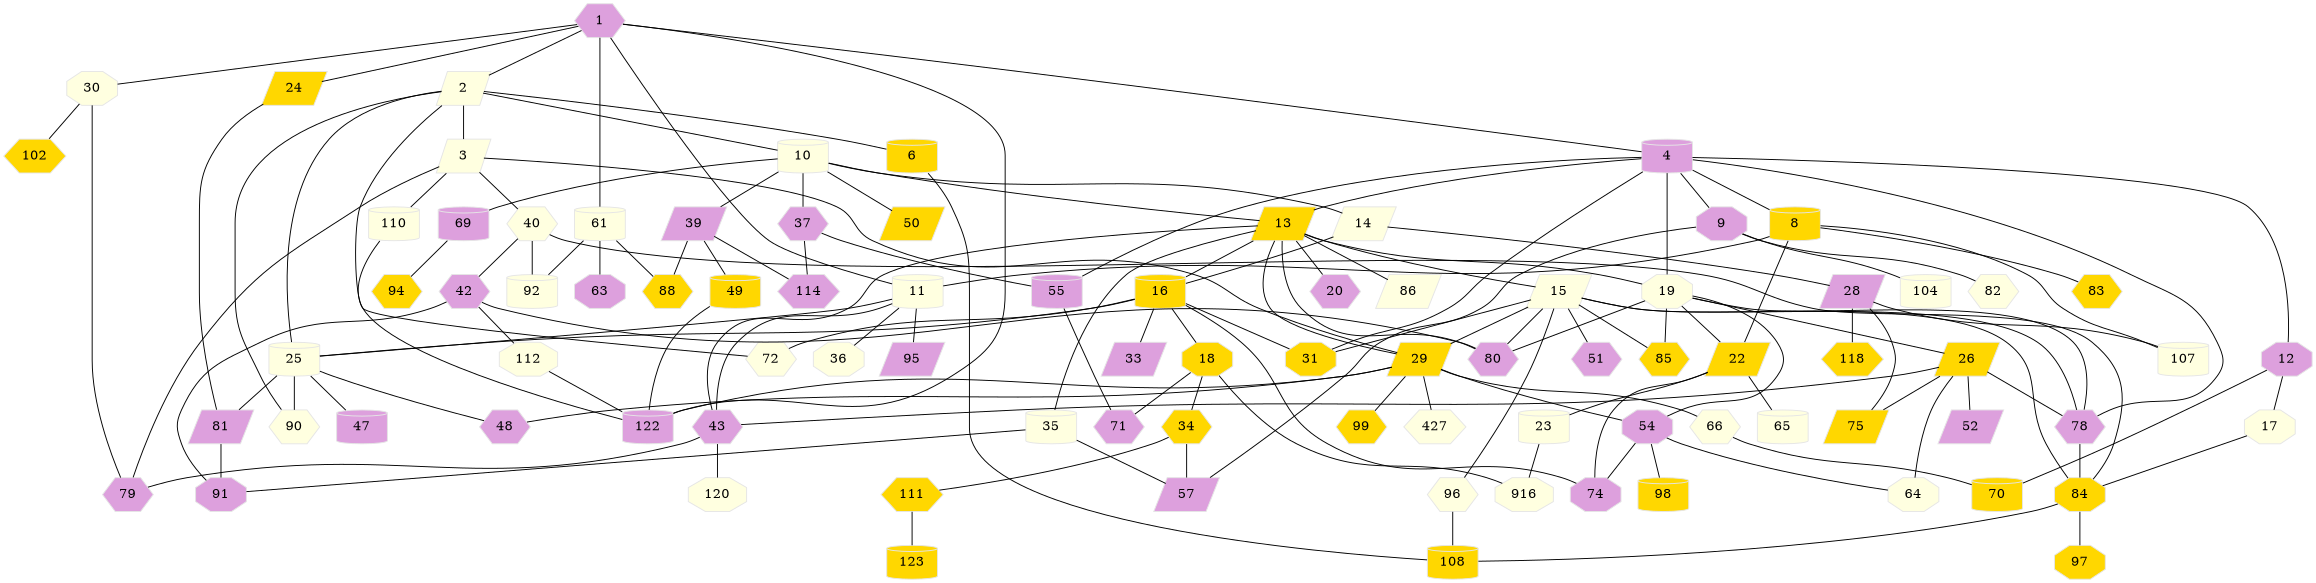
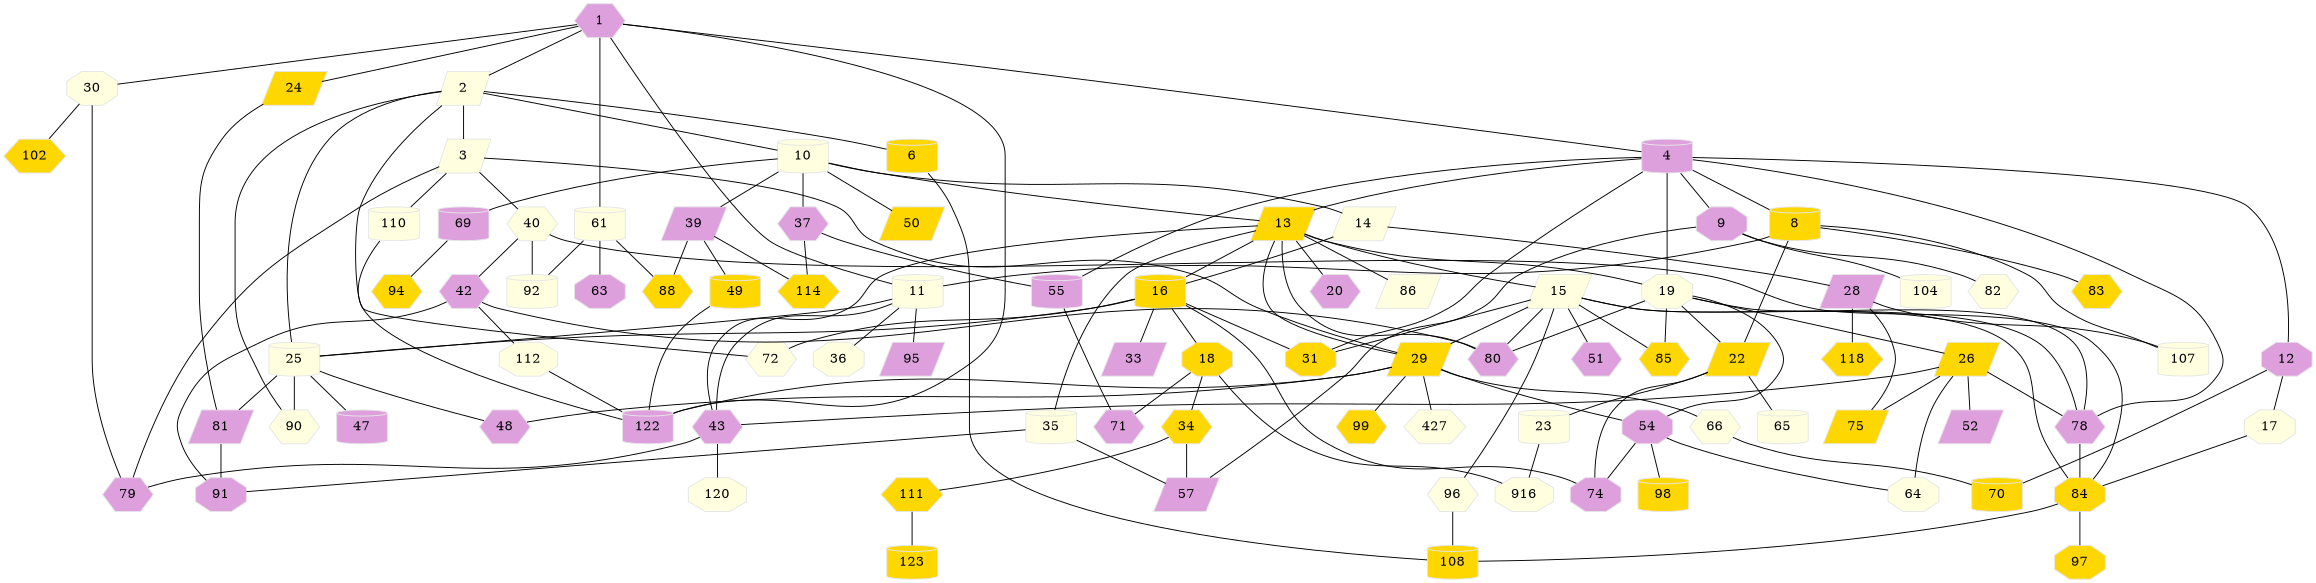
(809, 291) -> (809, 291)
